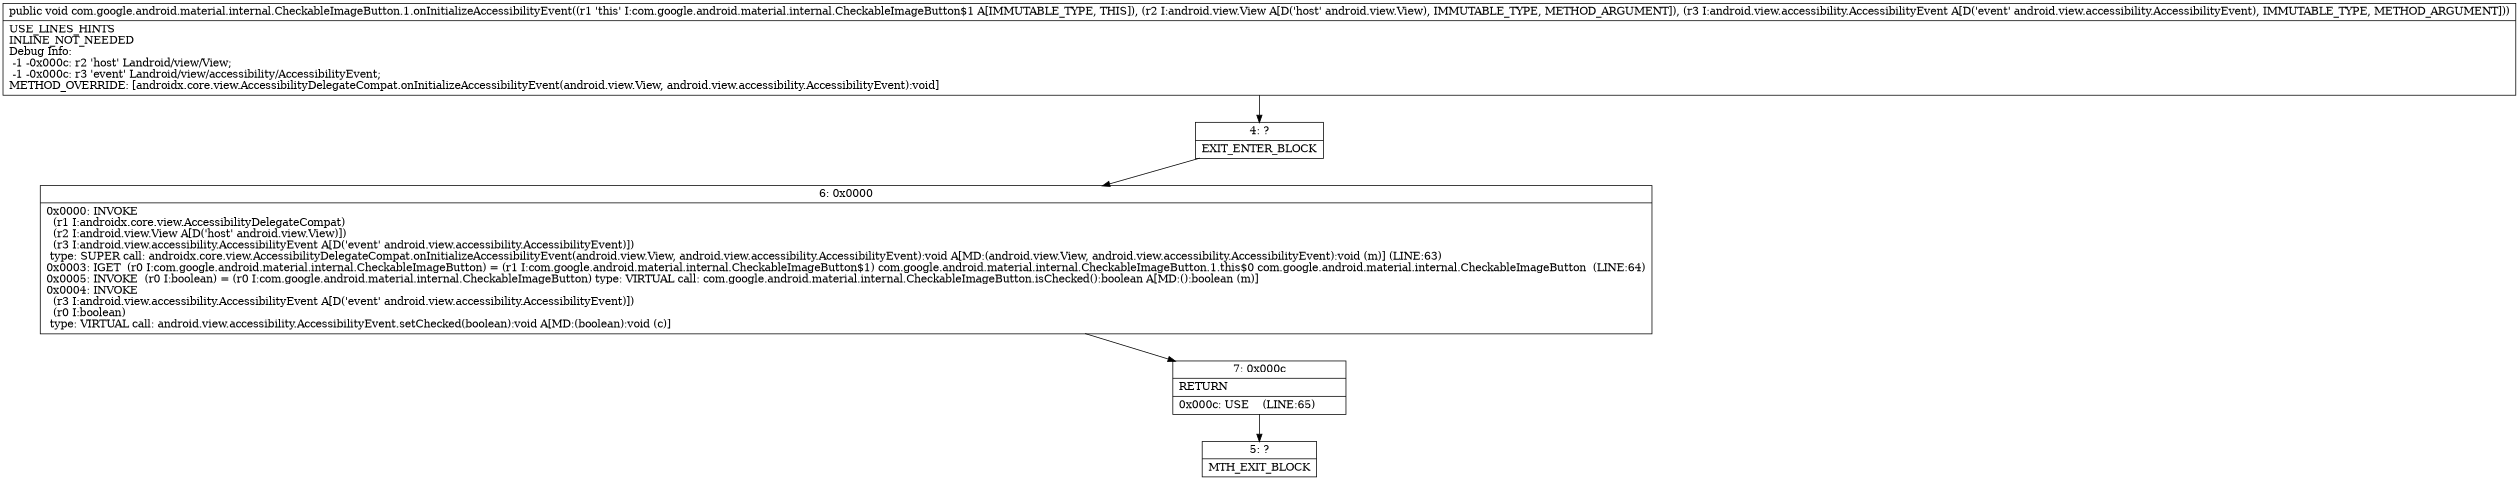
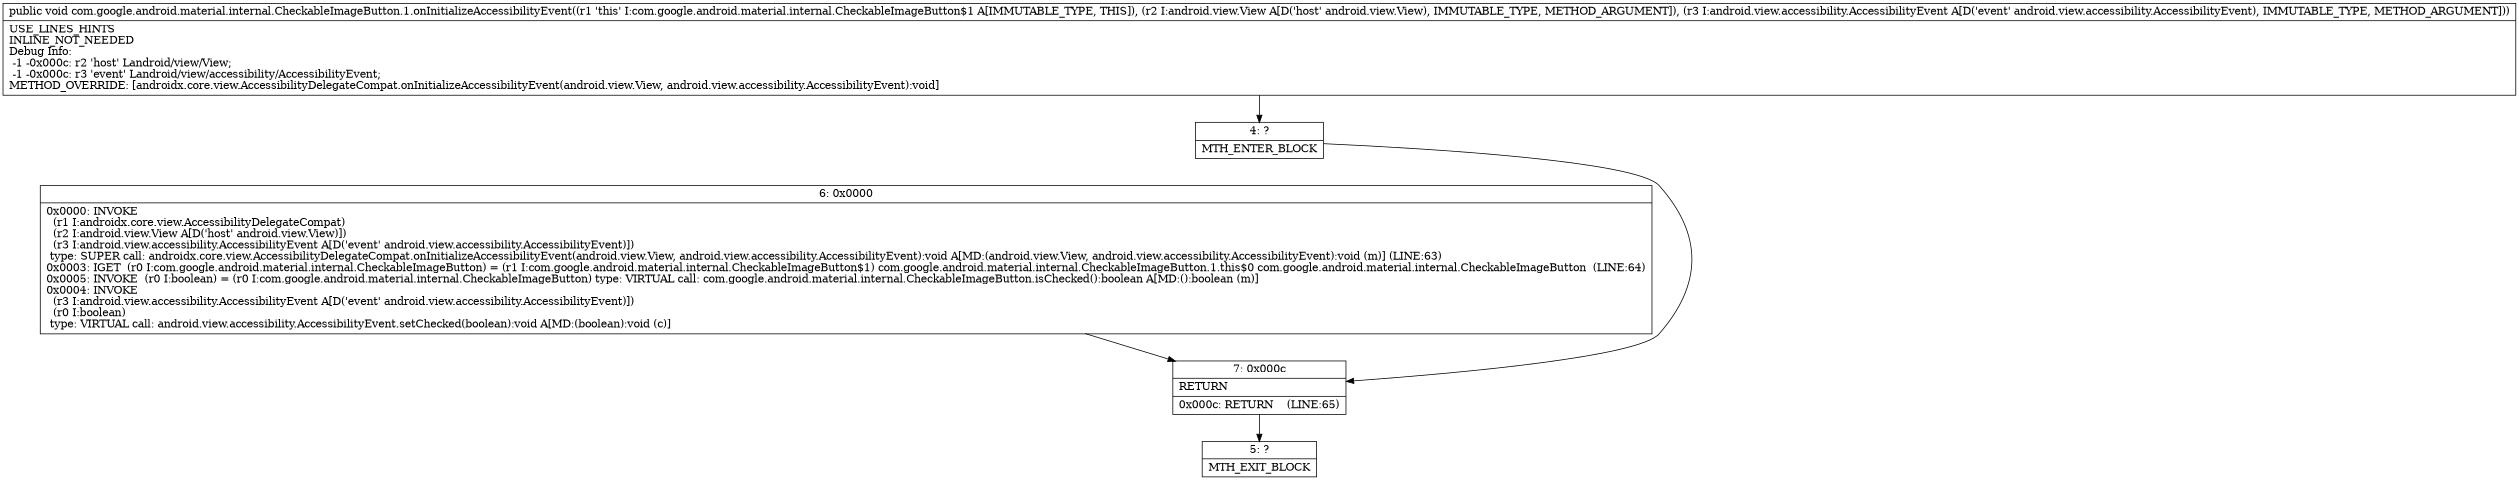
(1259, 149) -> (1259, 149)
(1155, 171) -> (1690, 245)
(1247, 405) -> (1259, 405)
